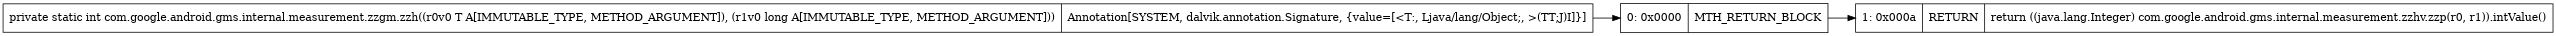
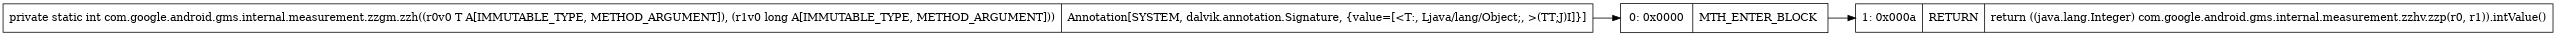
(1758, 18) -> (1758, 18)
